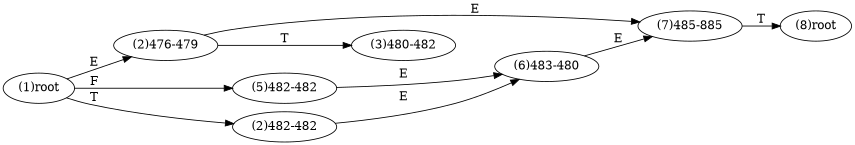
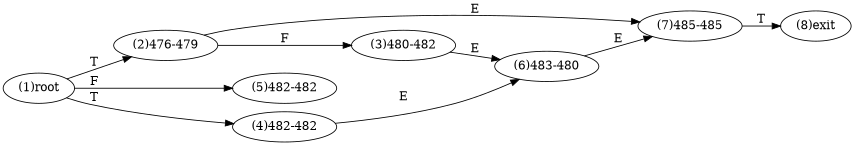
(690, 26) -> (690, 26)
(816, 26) -> (816, 26)
(285, 39) -> (285, 39)
(94, 63) -> (94, 63)
(415, 84) -> (471, 55)
(285, 127) -> (285, 127)
